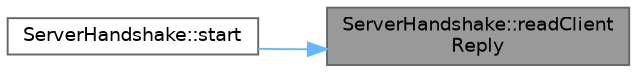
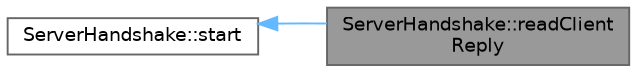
(283, 49) -> (302, 23)
